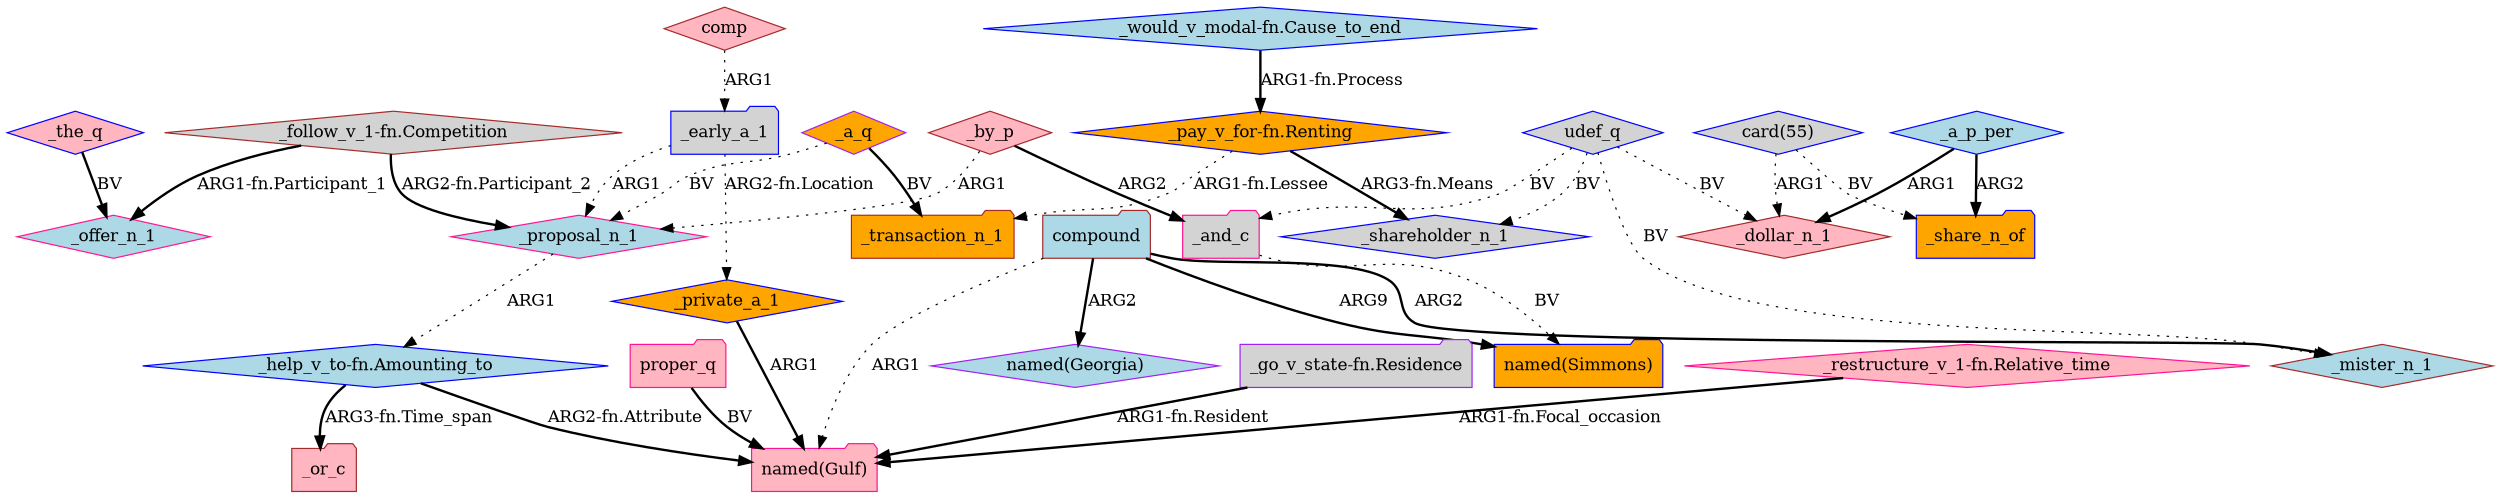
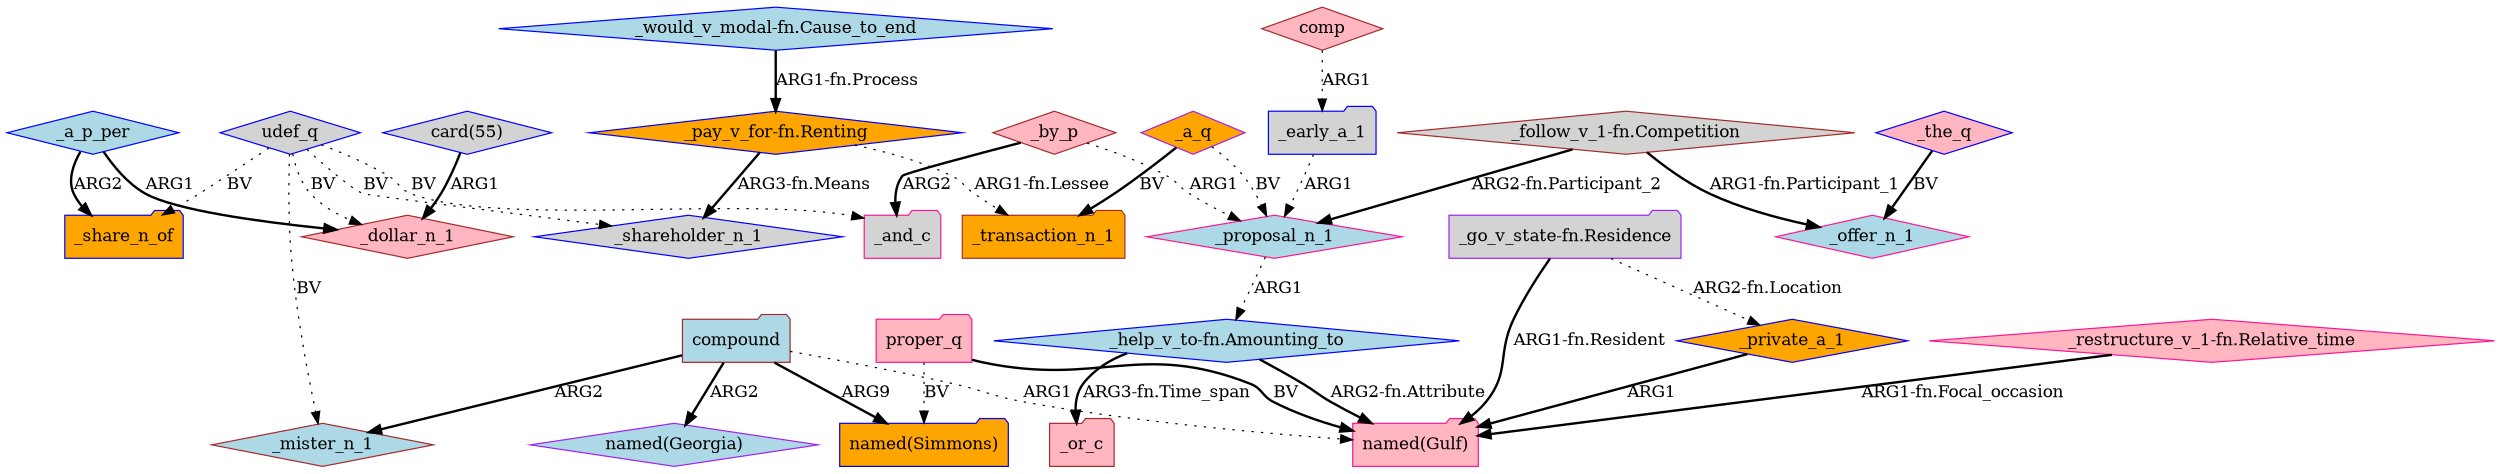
(1775, 179) -> (447, 182)
(1845, 192) -> (221, 179)
(726, 211) -> (1680, 289)
(1414, 266) -> (924, 387)
